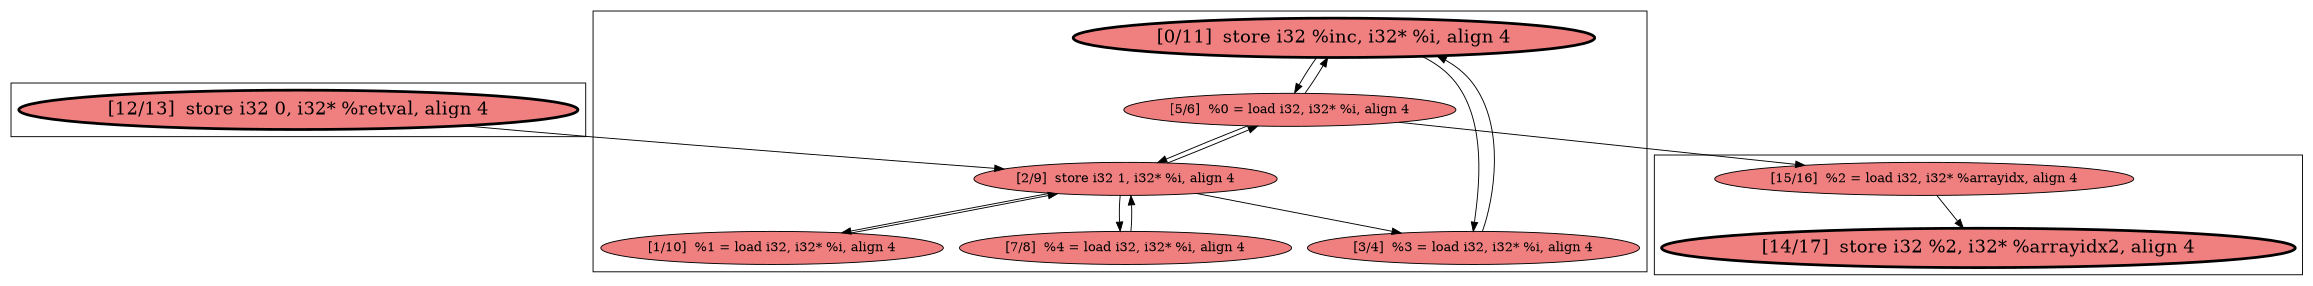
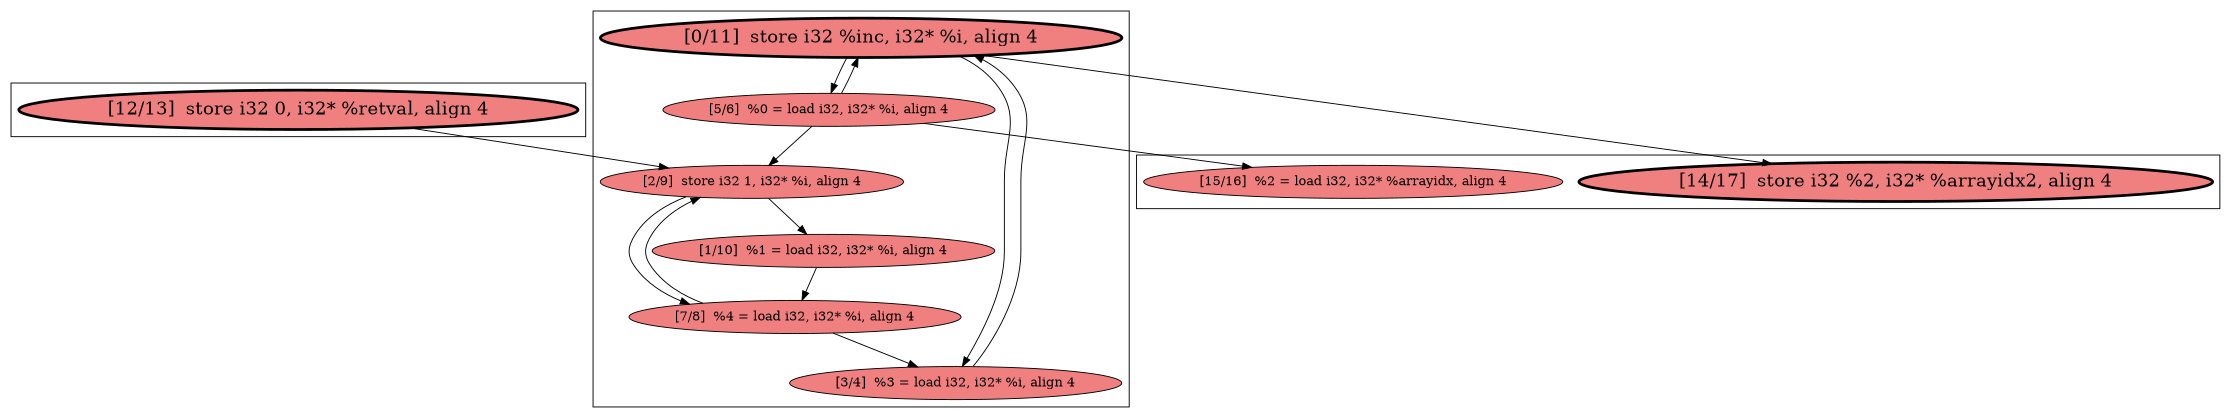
(1208, 147) -> none
(1947, 208) -> (1372, 109)
(1294, 212) -> (871, 348)
(949, 215) -> (811, 280)
